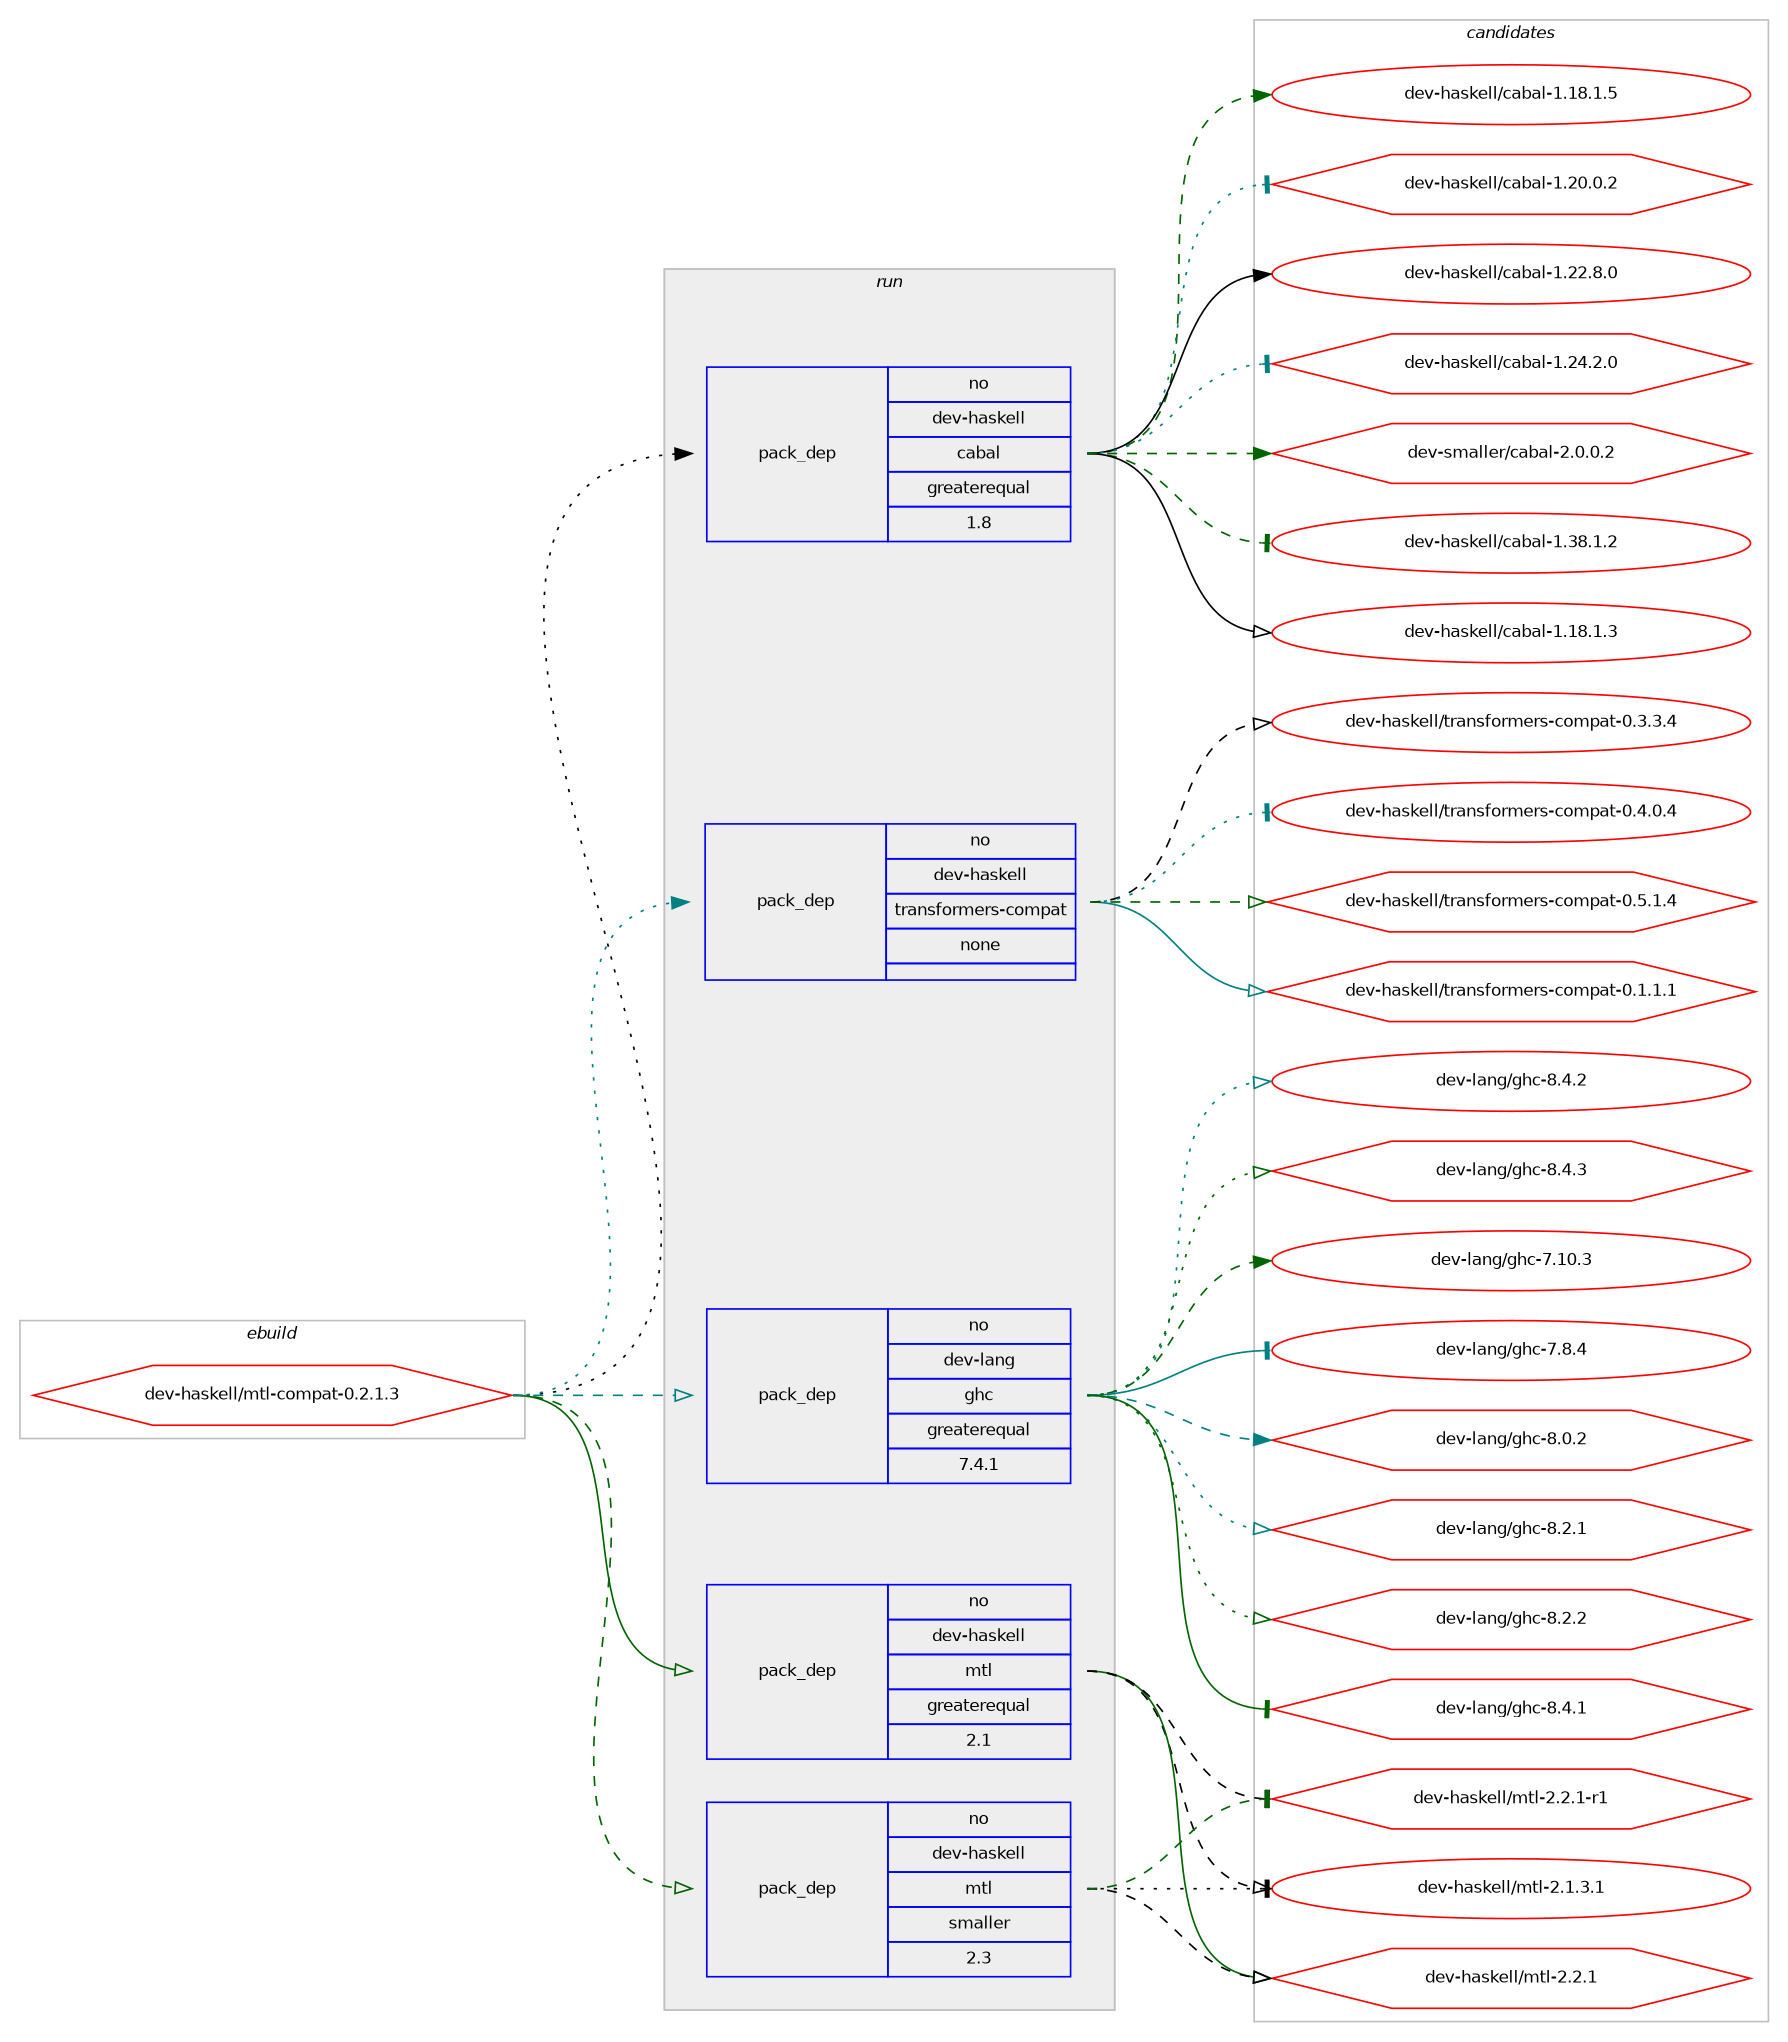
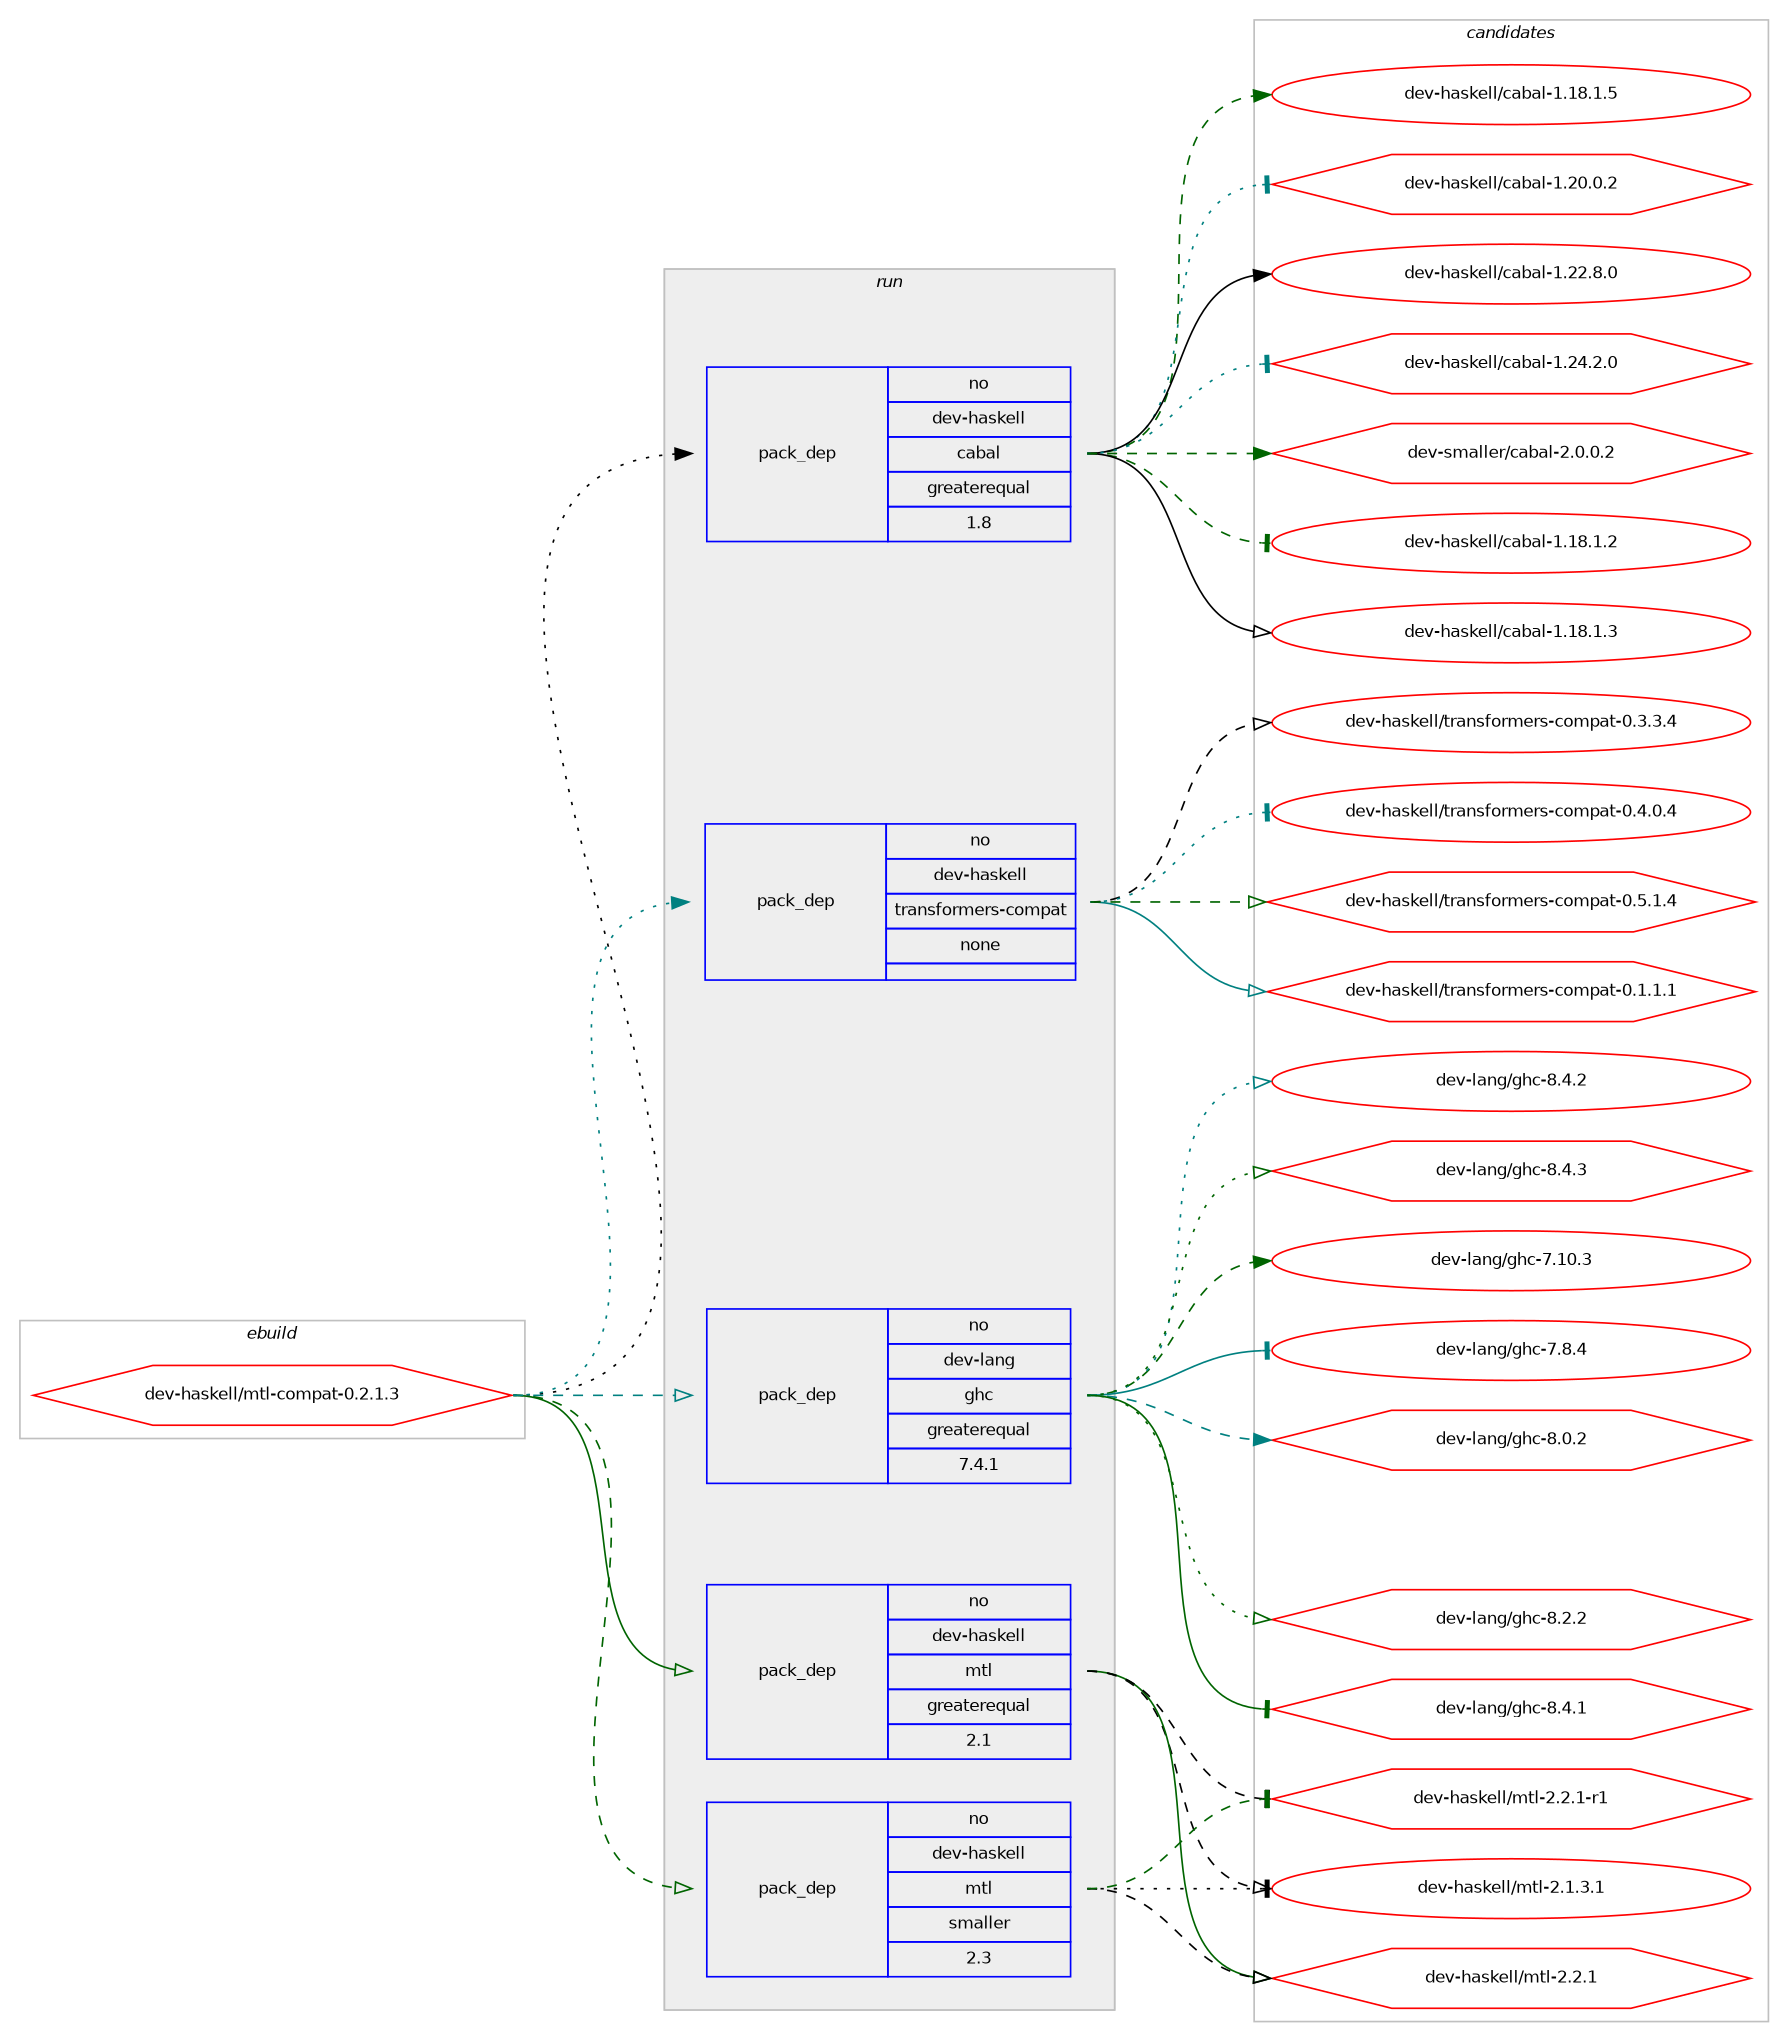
(1511, 543) -> (1511, 543)
(1511, 1530) -> none
